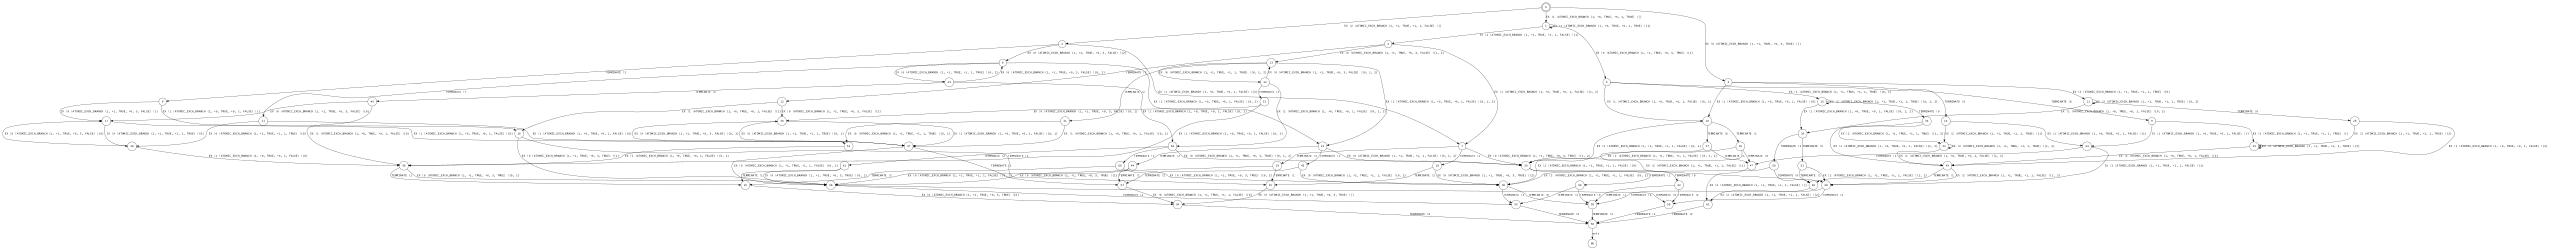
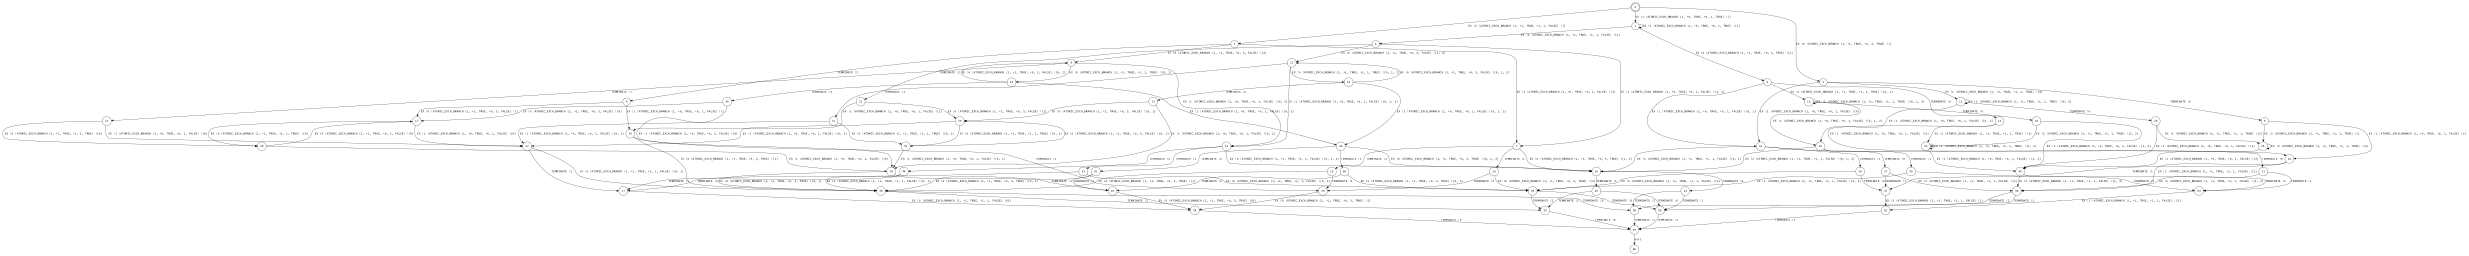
(1608, 155) -> (1713, 168)
